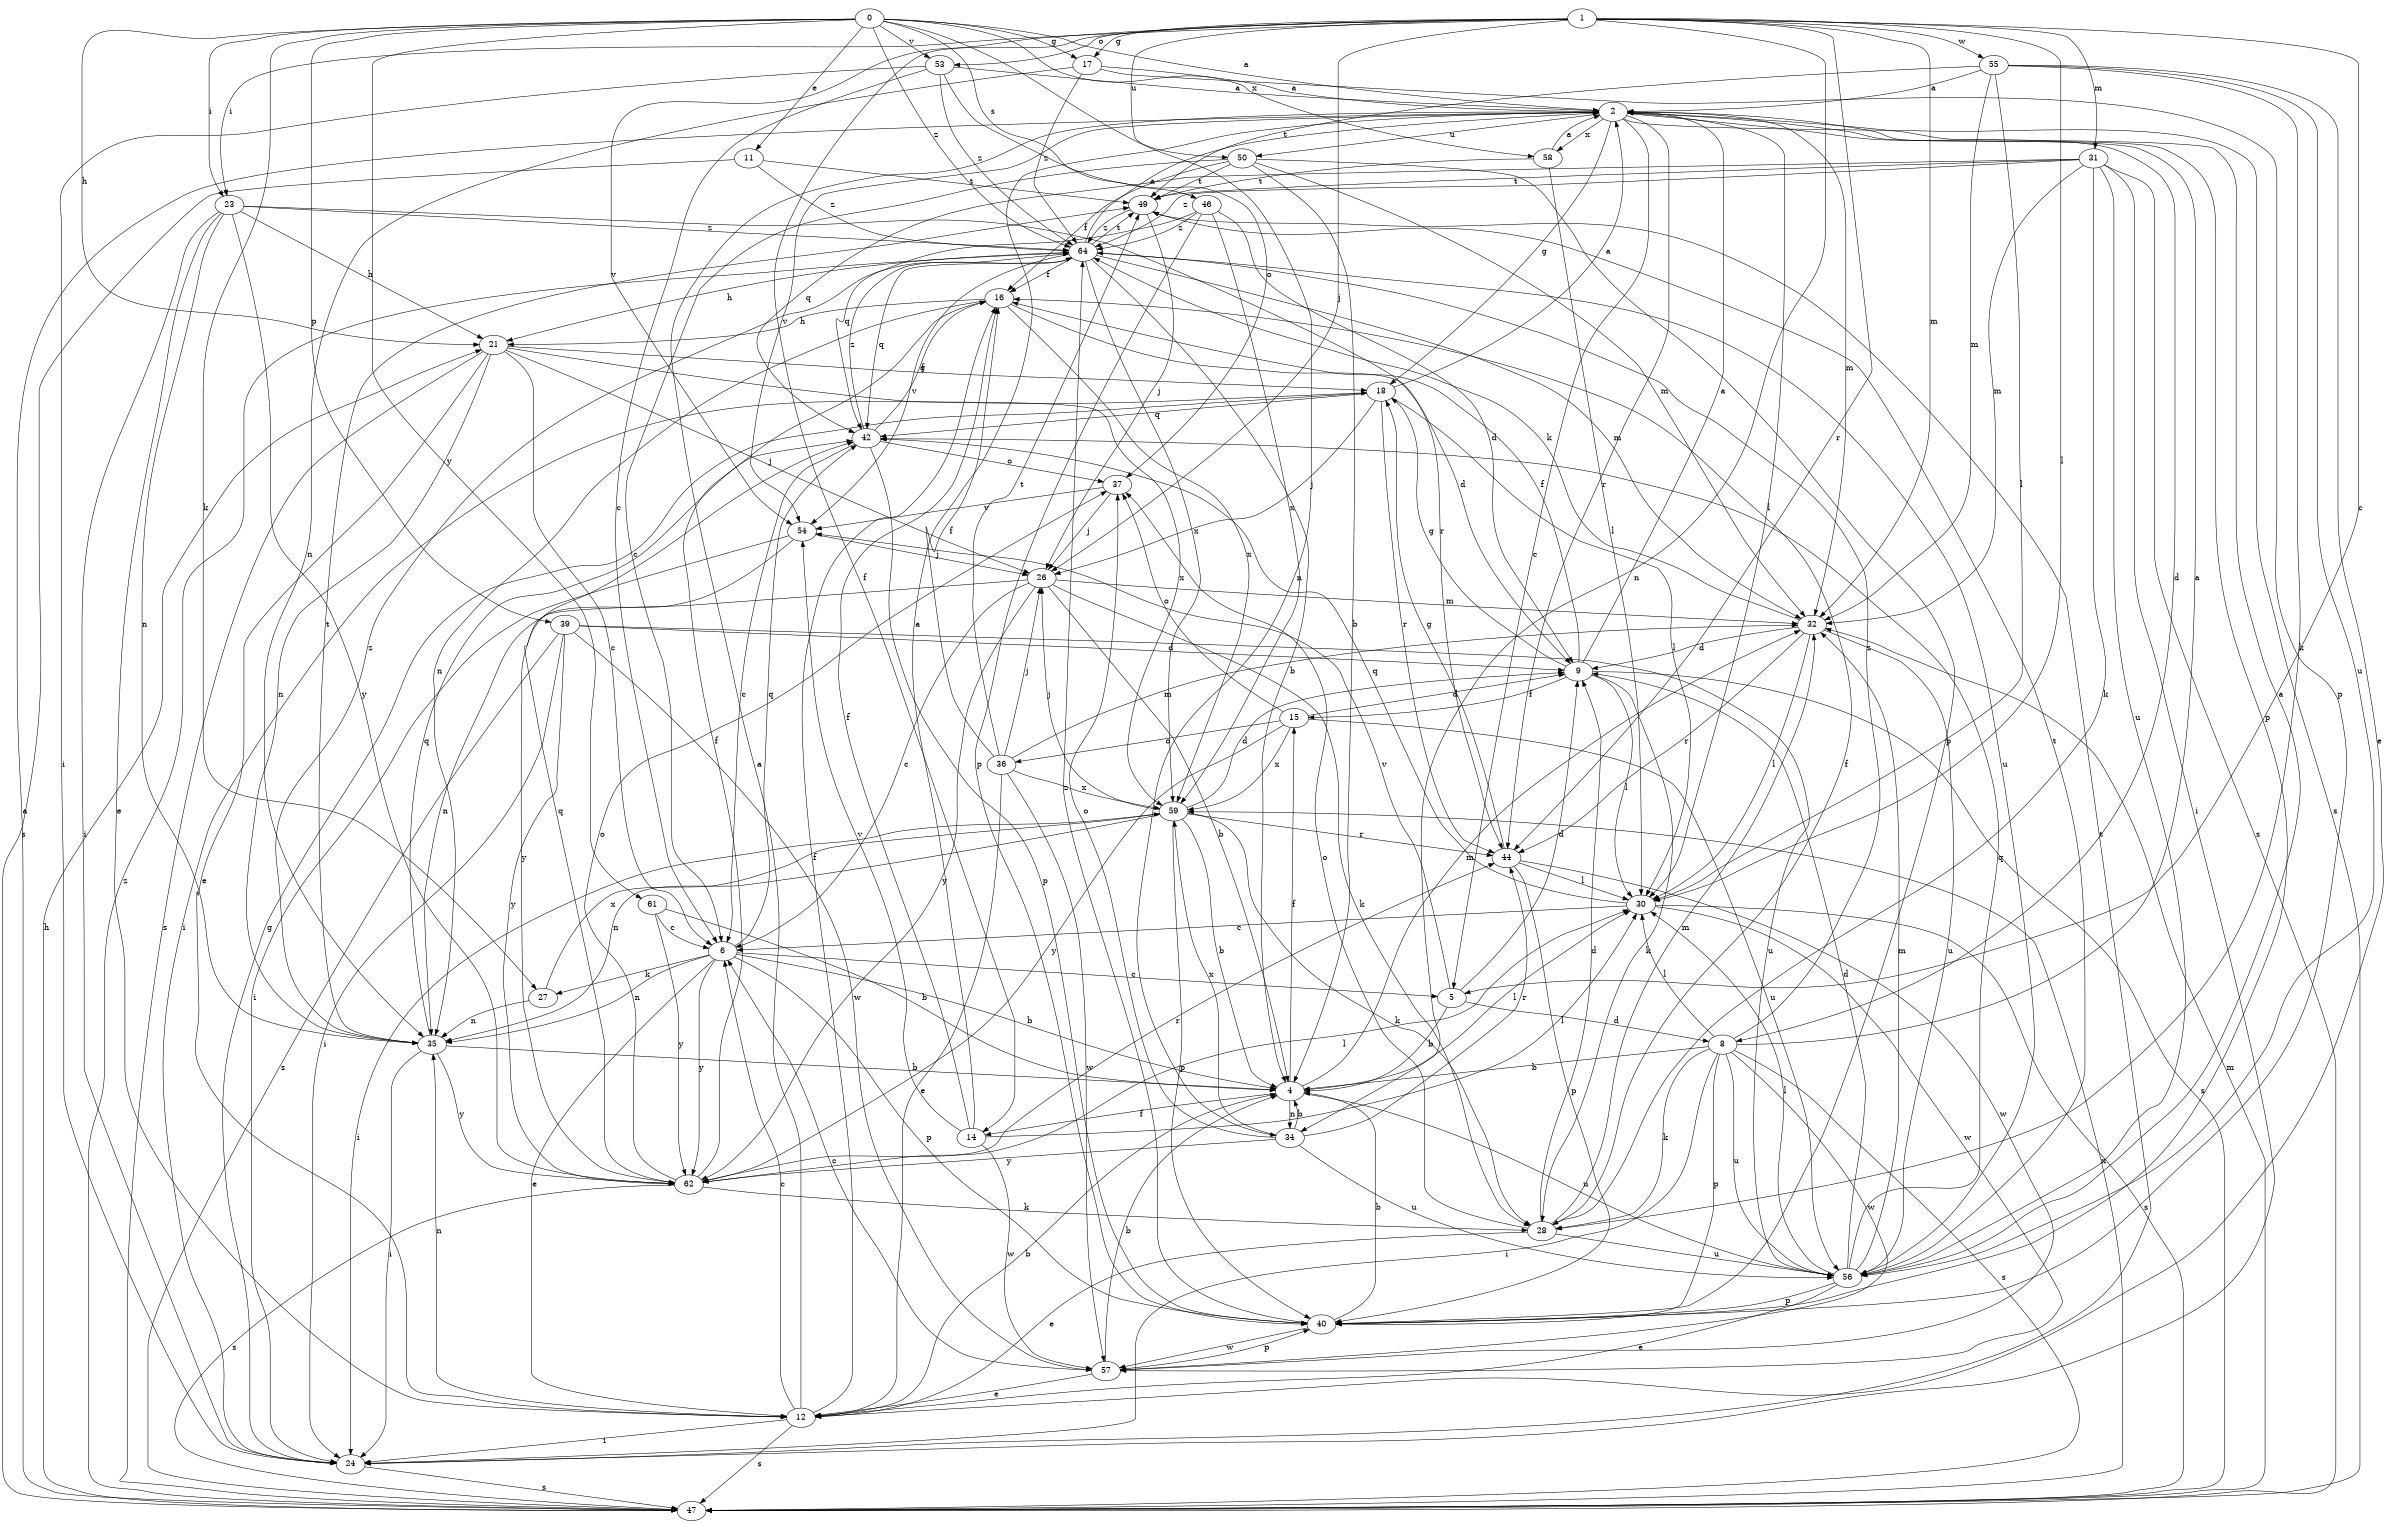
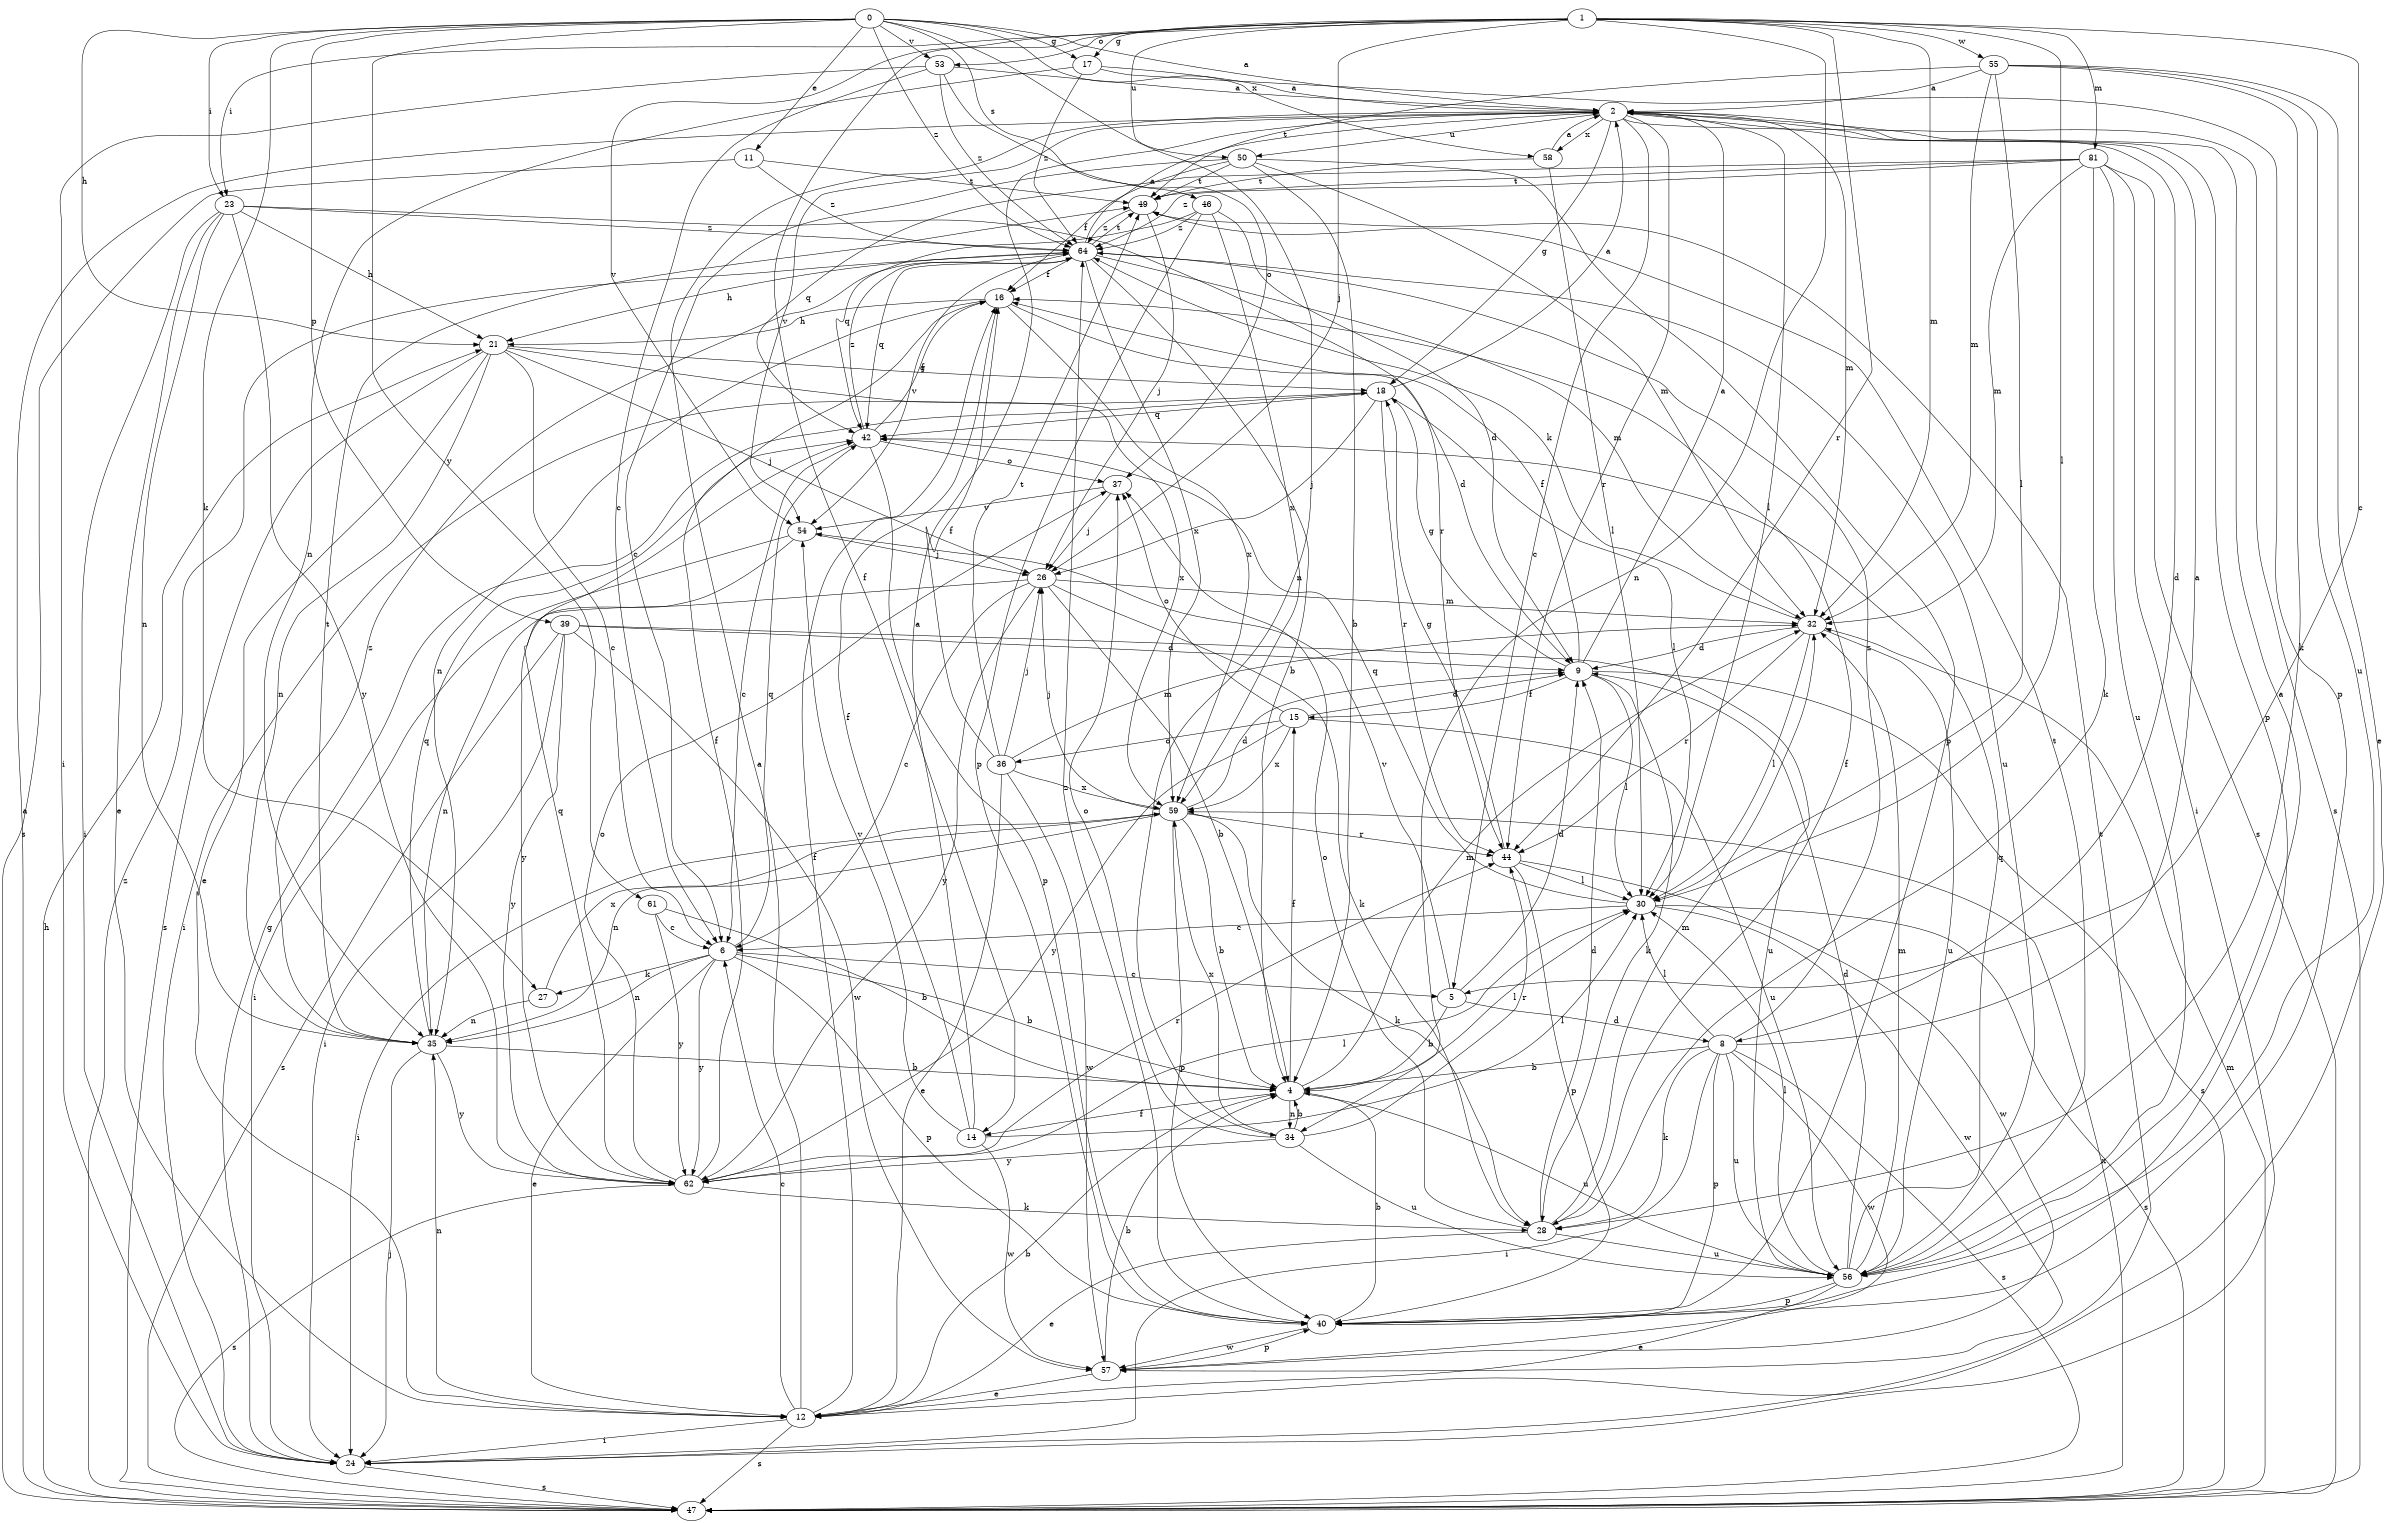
(2094, 158) -> (2094, 158)
(863, 1227) -> none
(391, 1254) -> (391, 1254)
